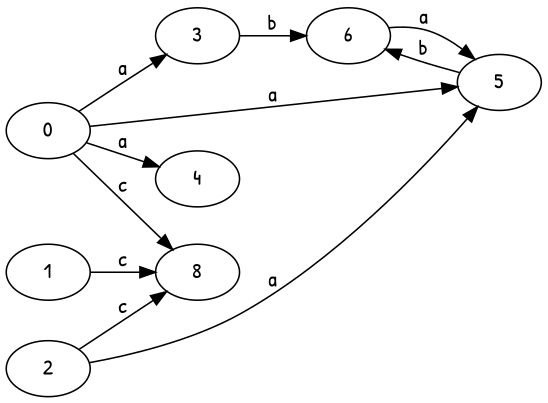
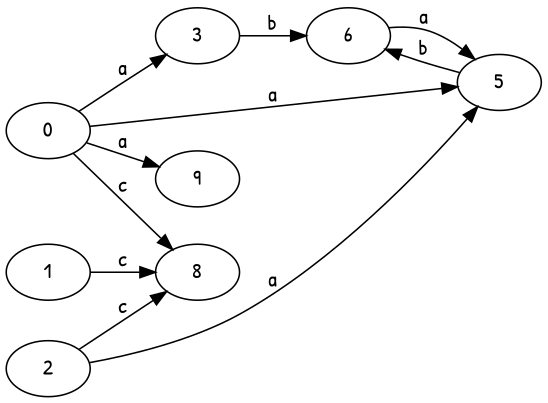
(198, 179) -> (198, 179)
